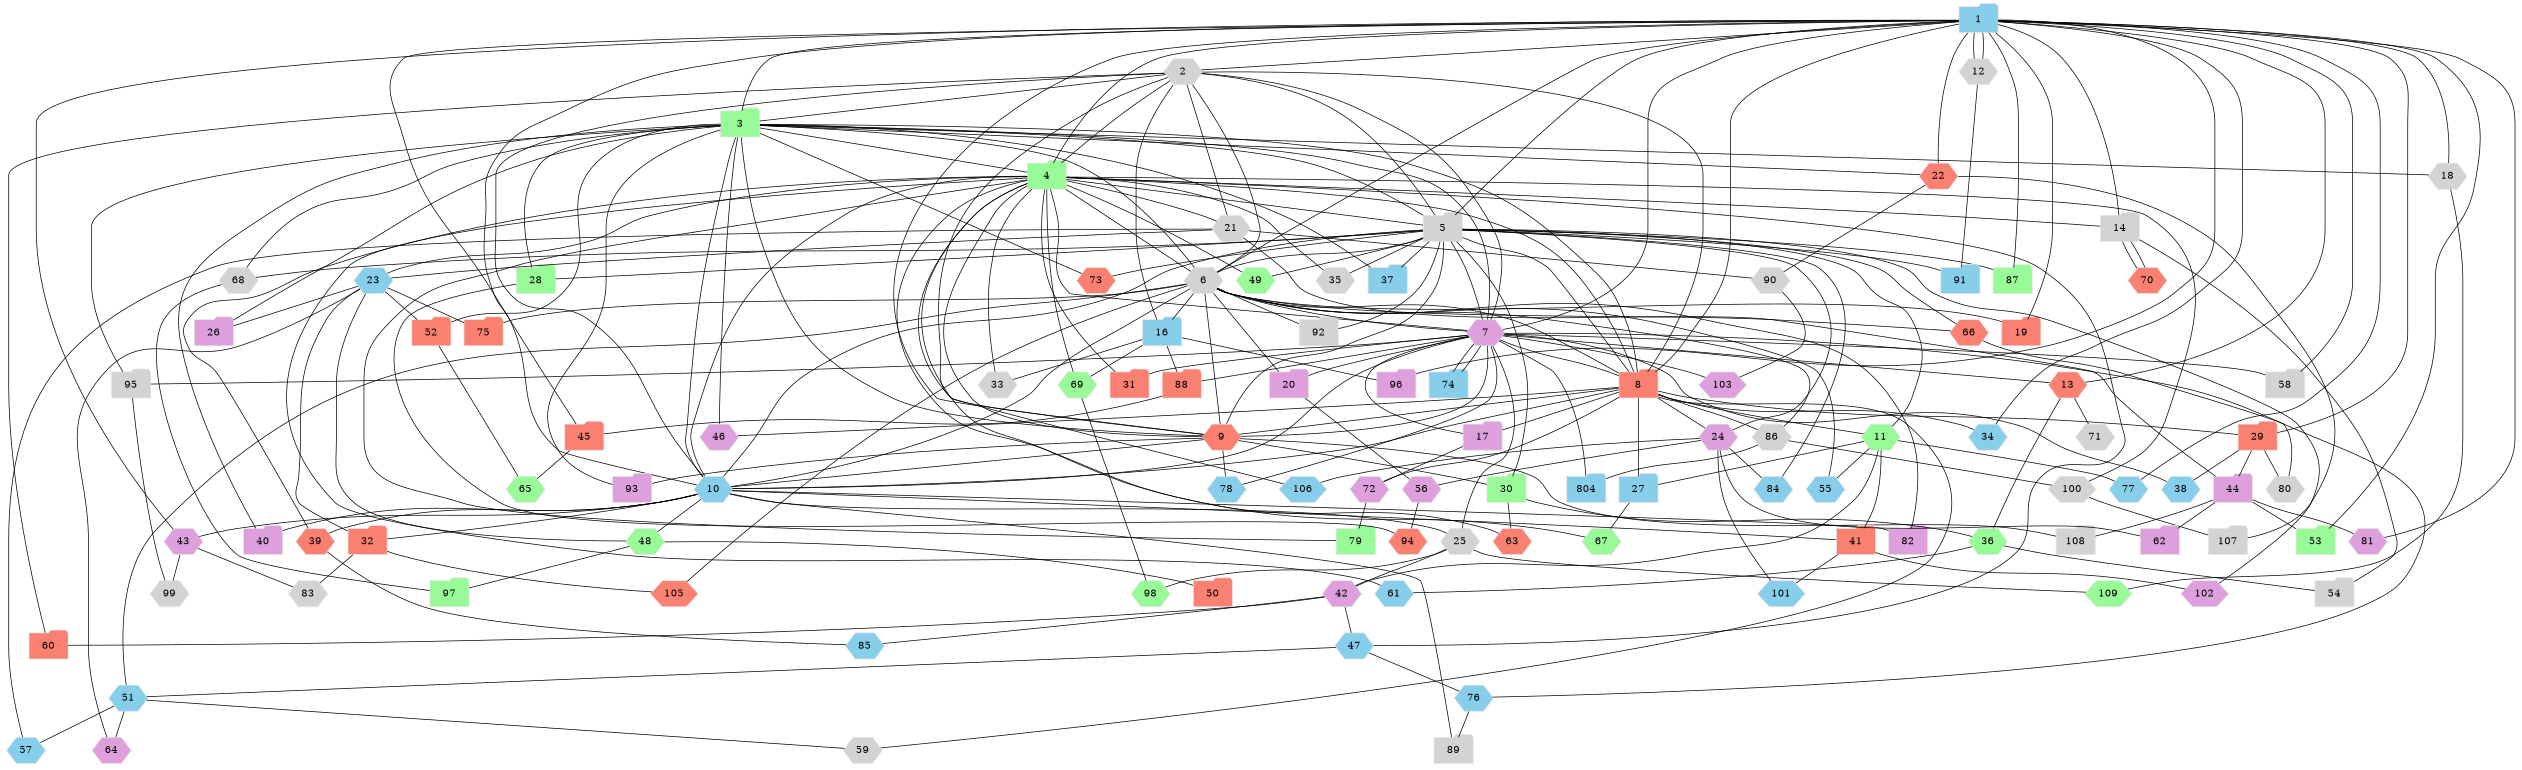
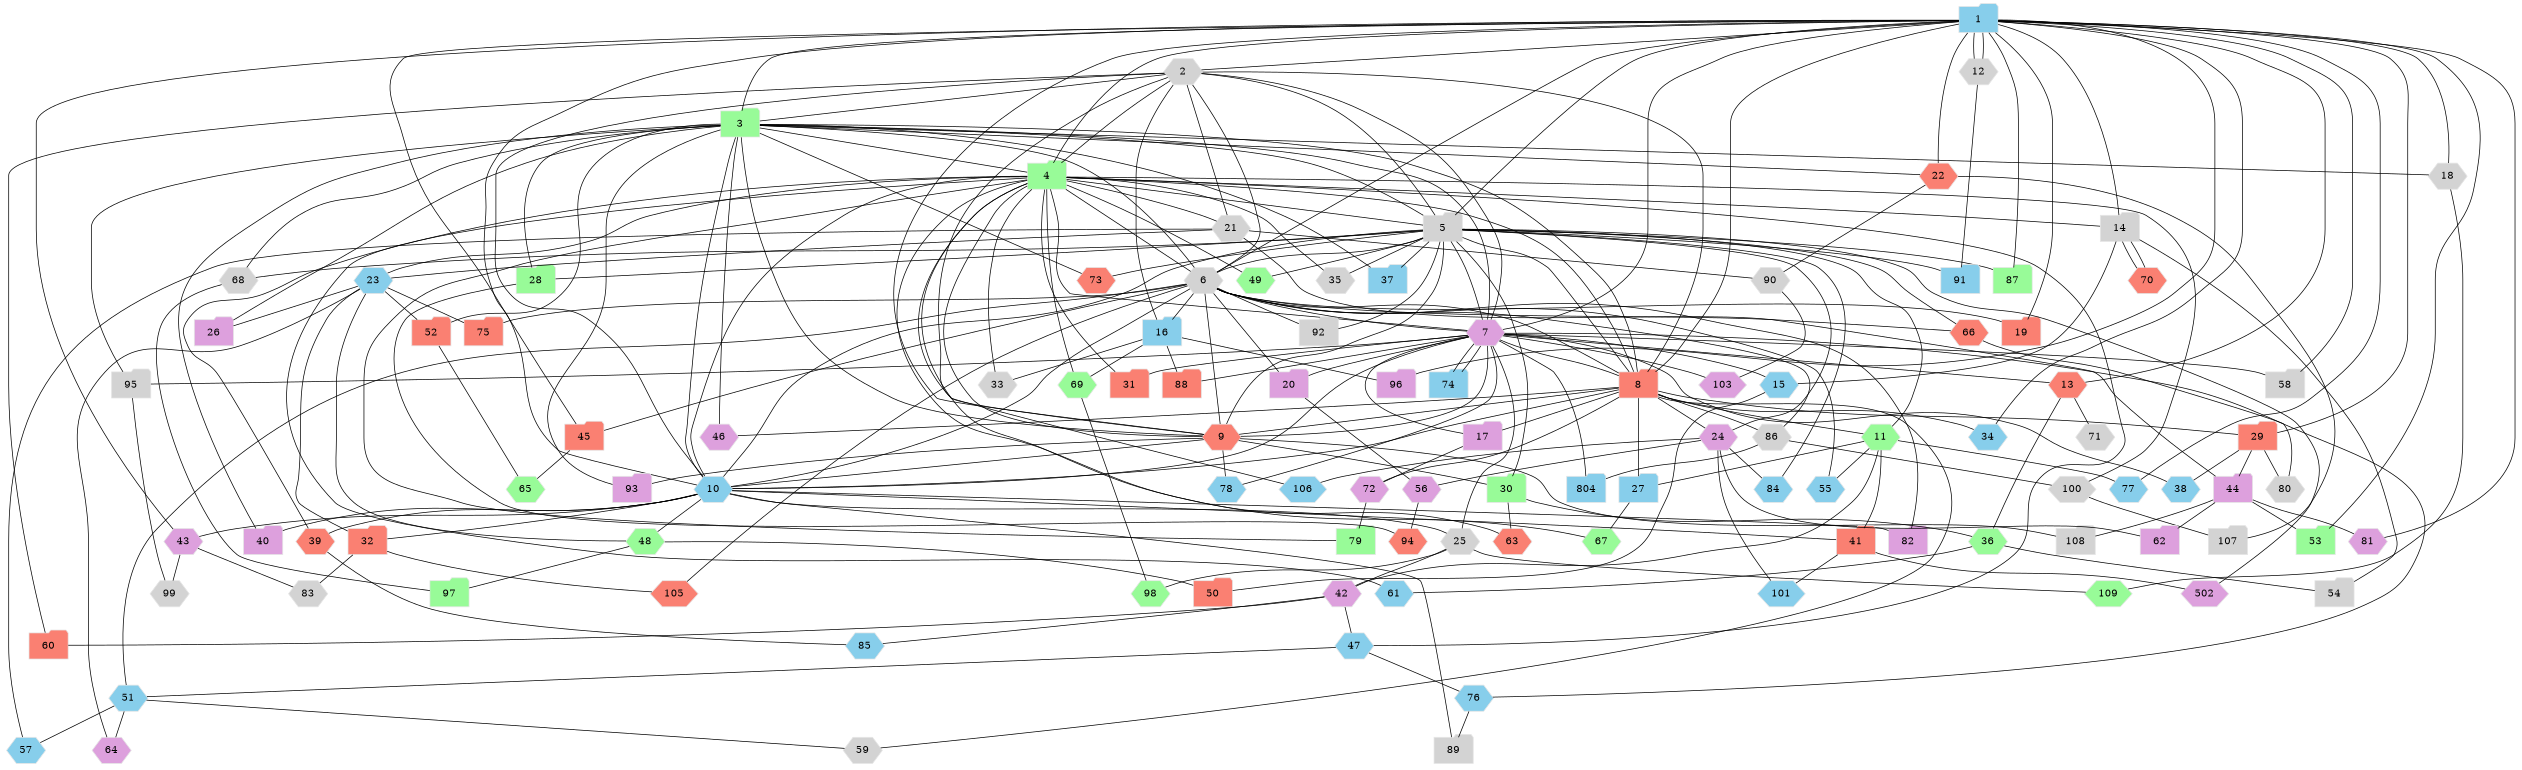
none -> (1779, 385)
(870, 421) -> (894, 351)
(2205, 594) -> (2205, 594)
